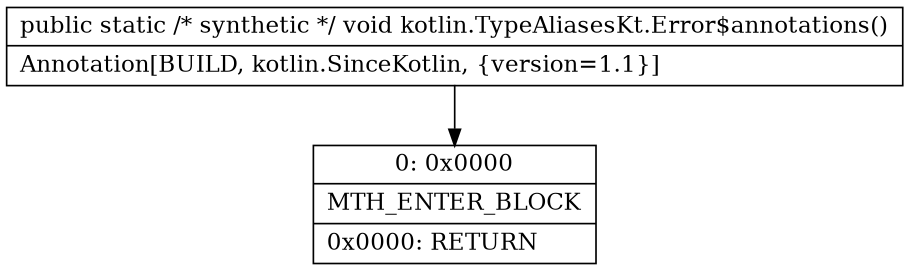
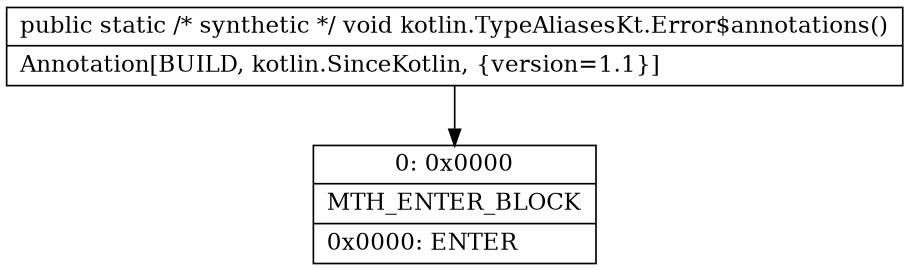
(444, 243) -> (434, 243)
